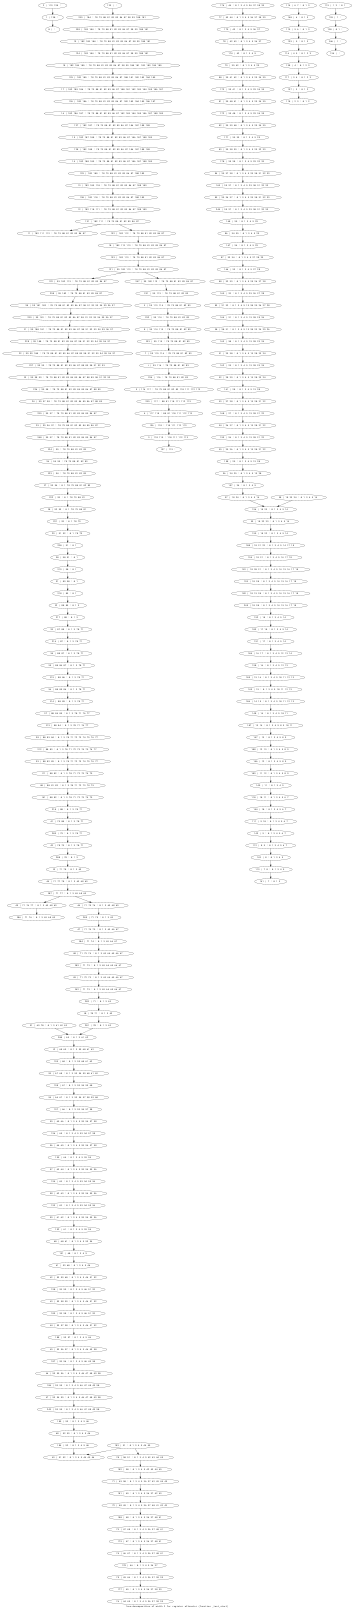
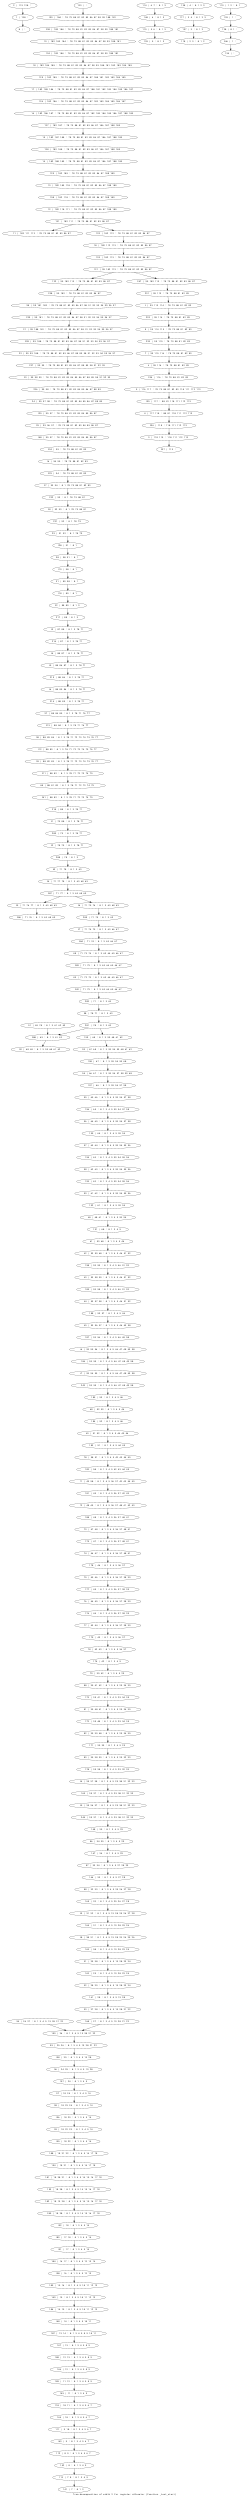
(299, 54) -> none
(243, 419) -> (92, 2027)
(256, 503) -> (74, 2099)
(74, 1055) -> (101, 1031)
(105, 1451) -> (108, 1439)
none -> (108, 1607)
